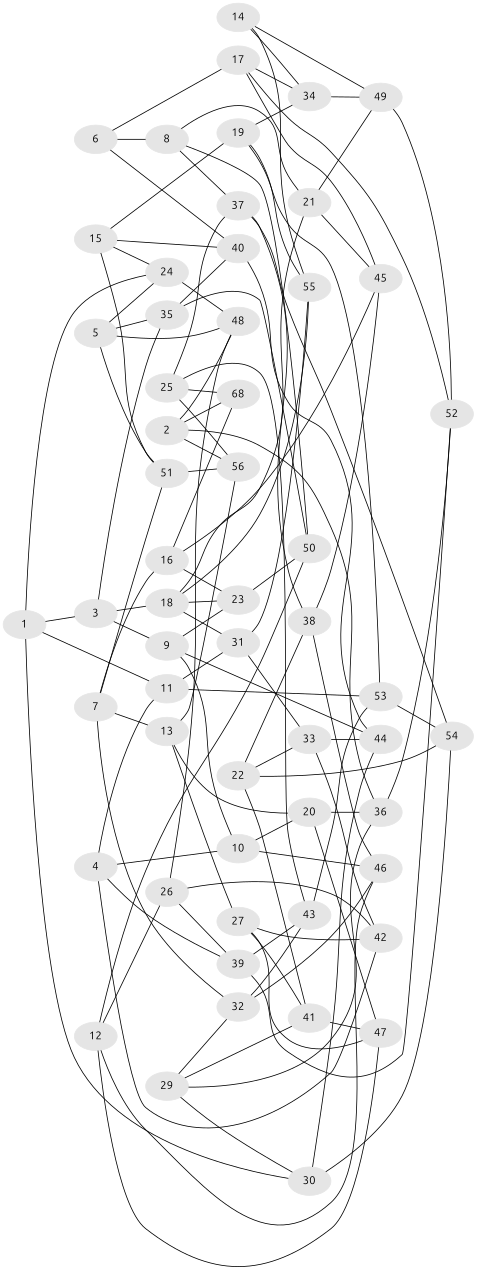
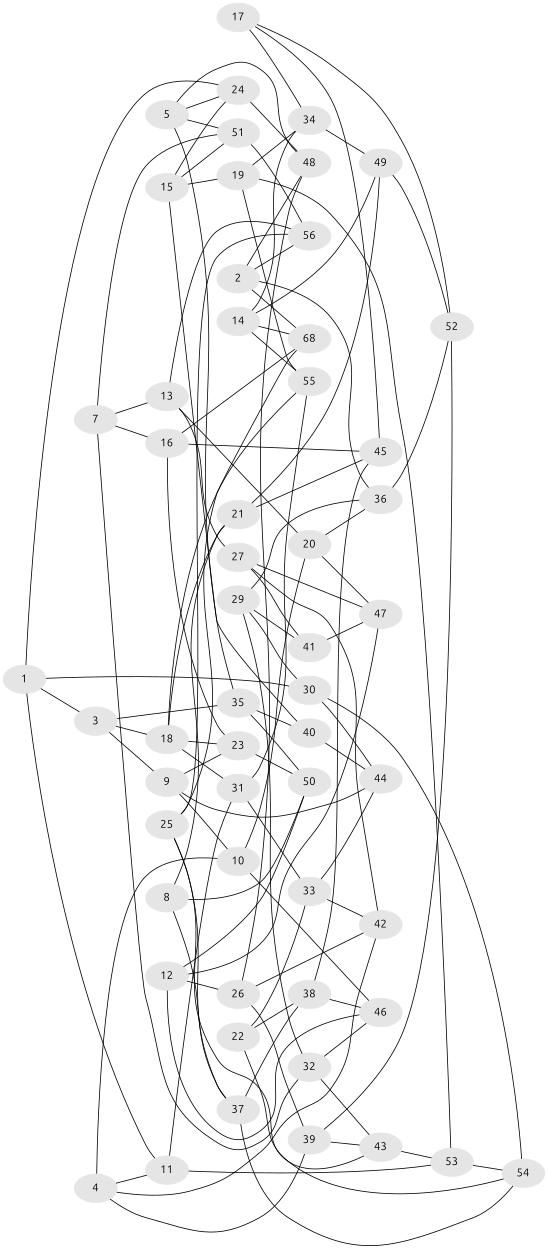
(96, 139) -> none
none -> (274, 330)
(278, 896) -> none
